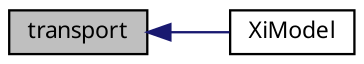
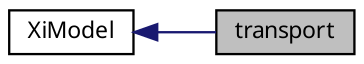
(200, 32) -> (187, 32)
